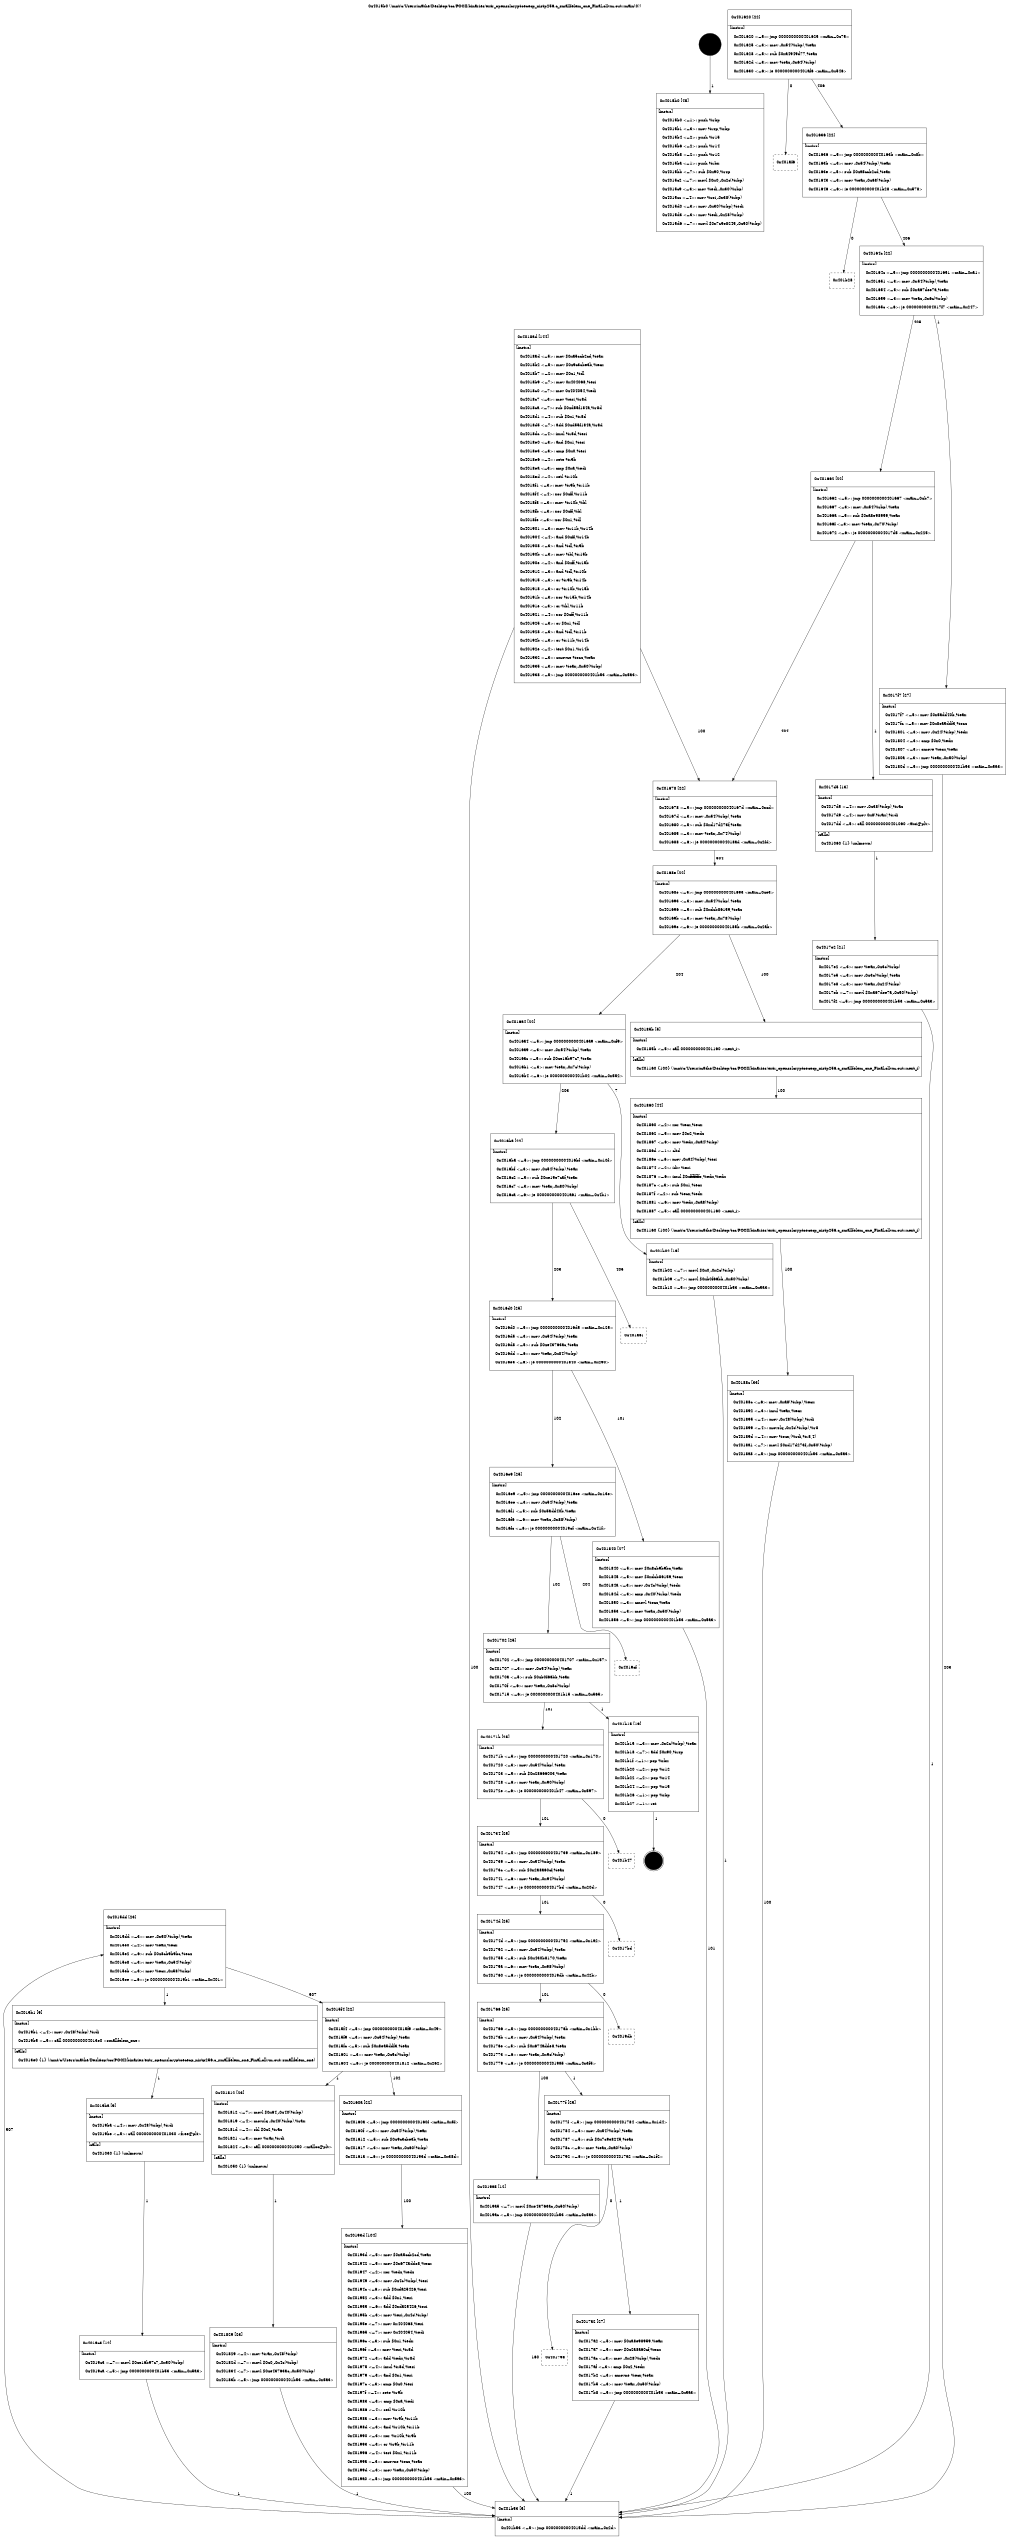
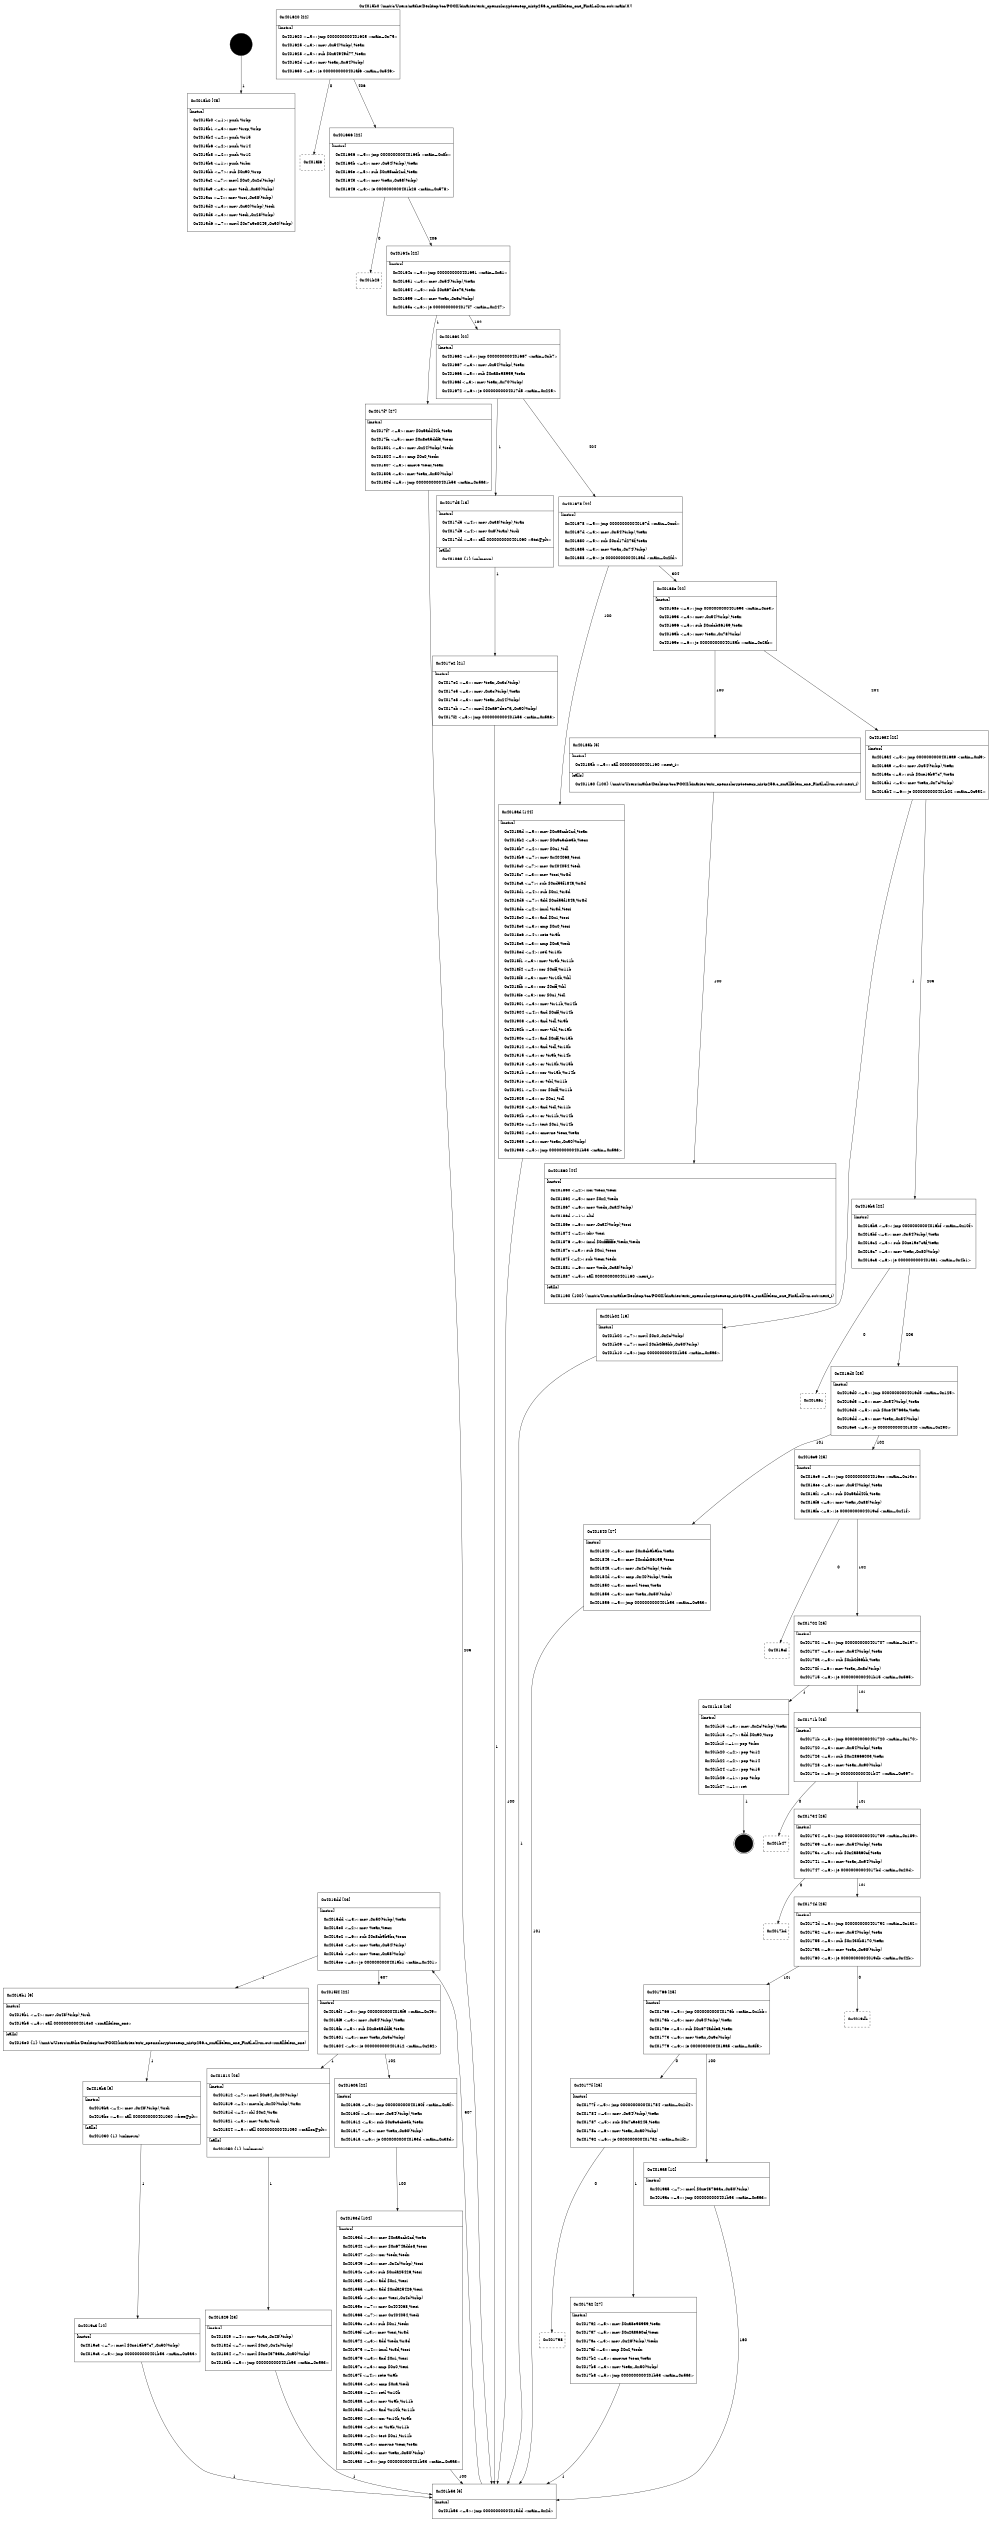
(917, 322) -> (478, 322)
(669, 713) -> (576, 682)
(616, 1091) -> (913, 982)
(619, 1270) -> (864, 1335)
(790, 1419) -> none
(586, 1585) -> (838, 1568)
(574, 2078) -> (676, 2061)
